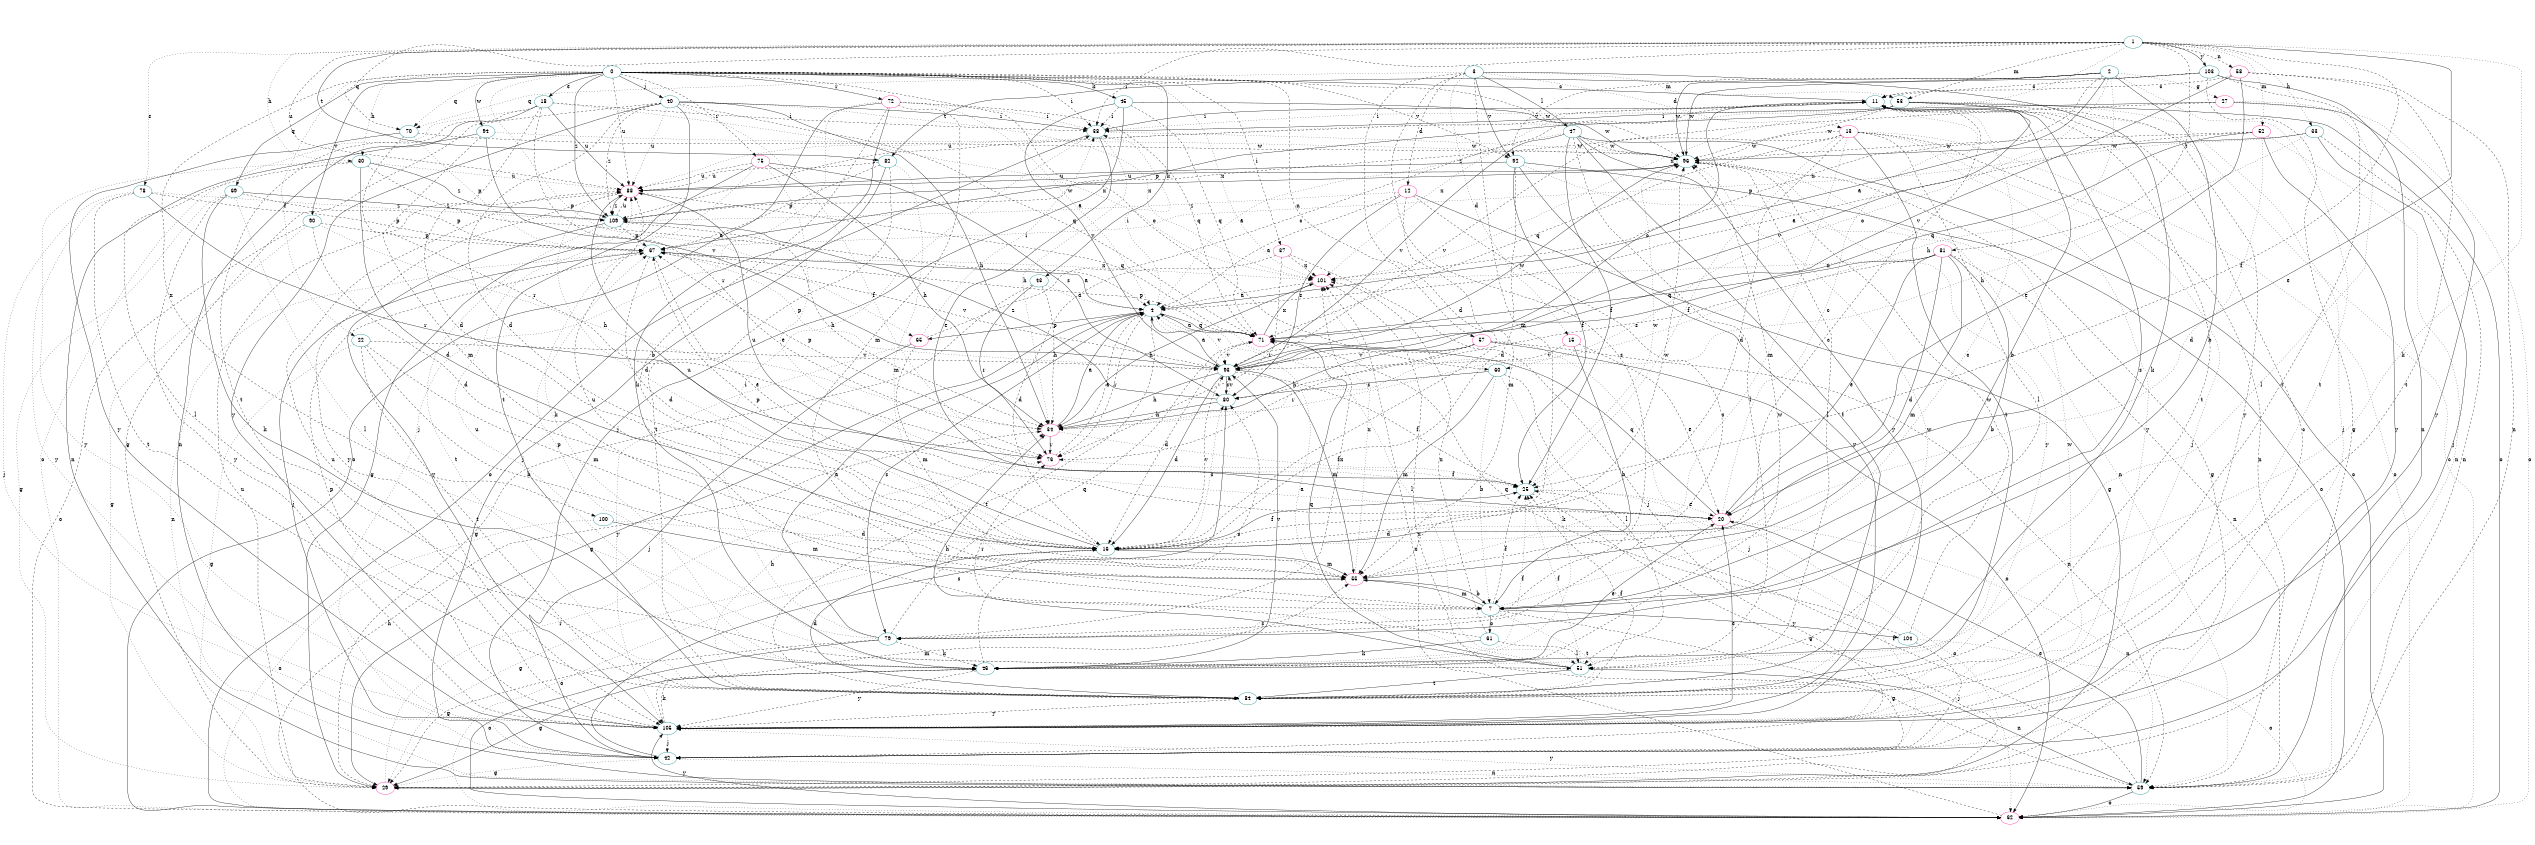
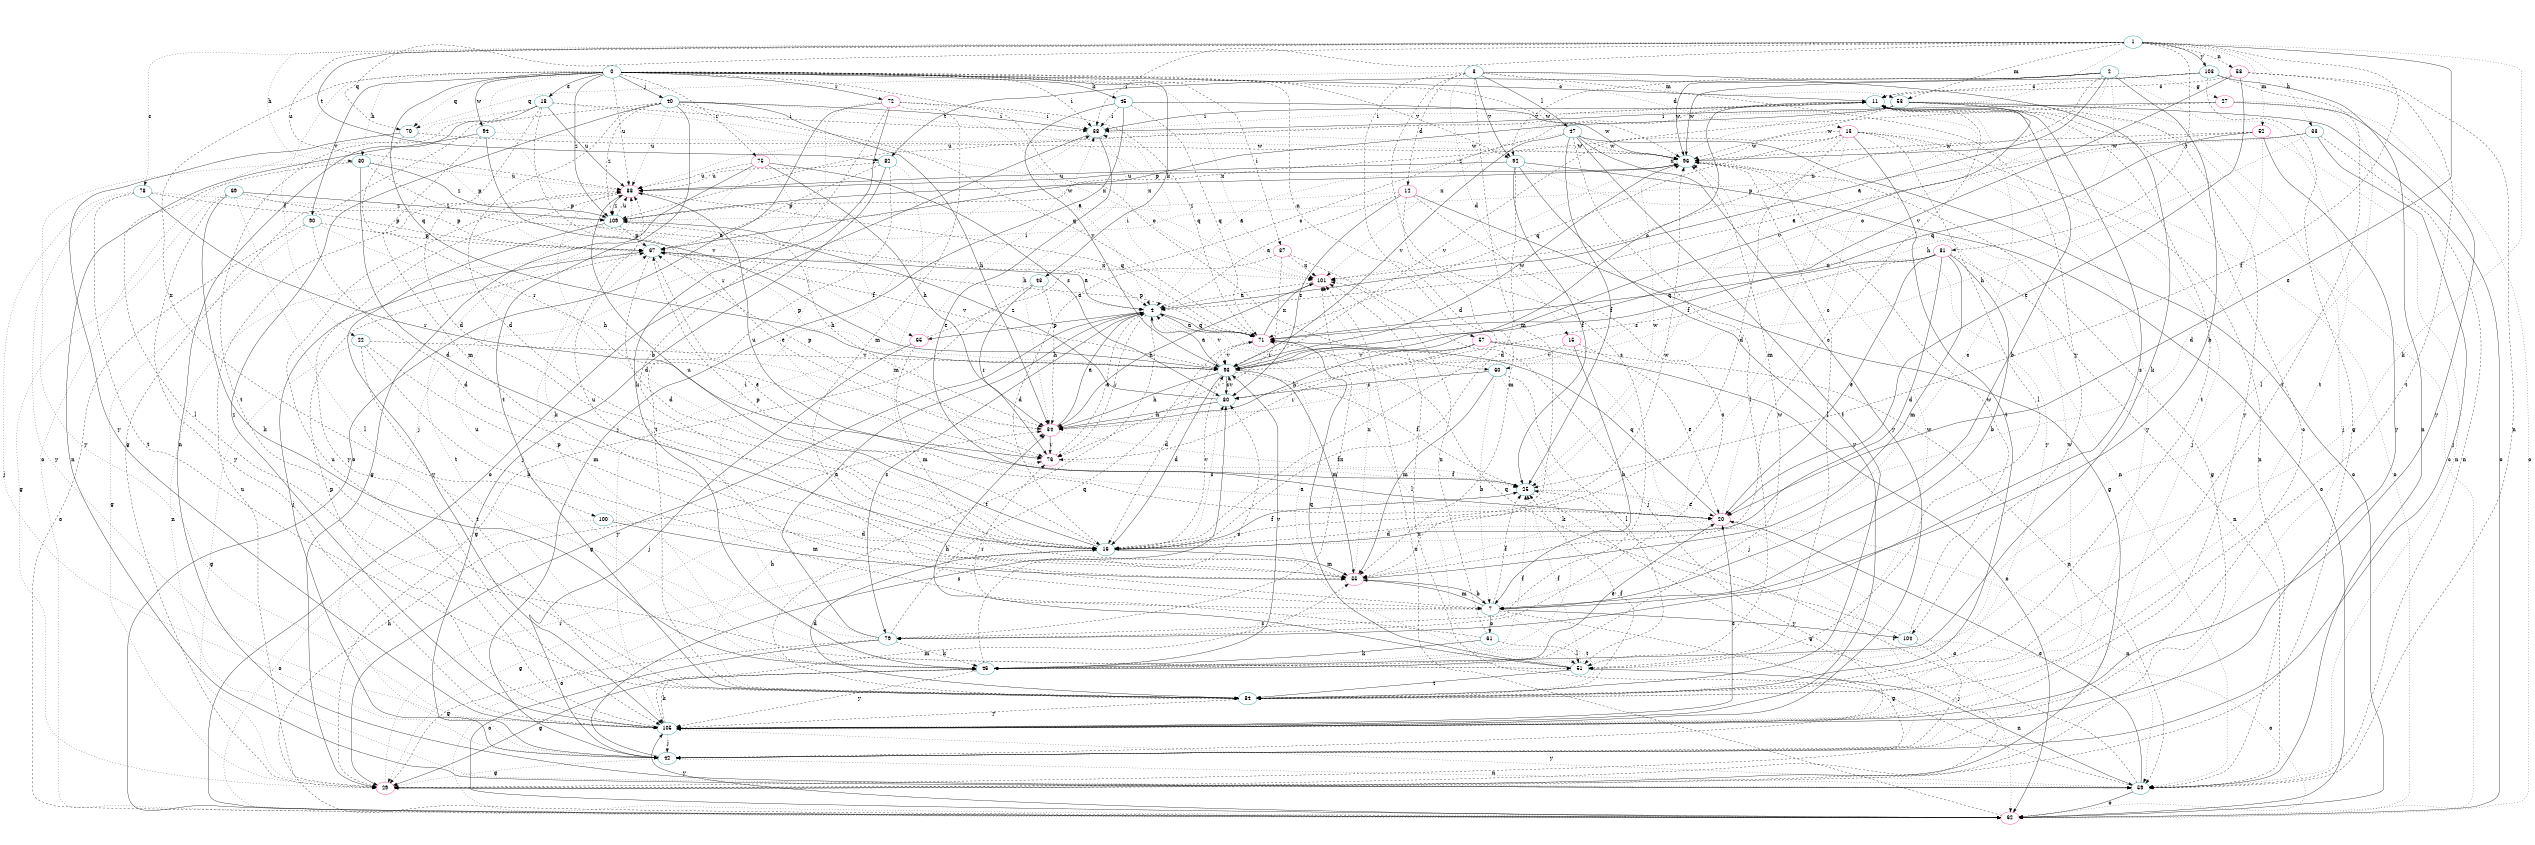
(381, 81) -> (649, 301)
none -> (2028, 188)
(234, 415) -> (234, 415)
